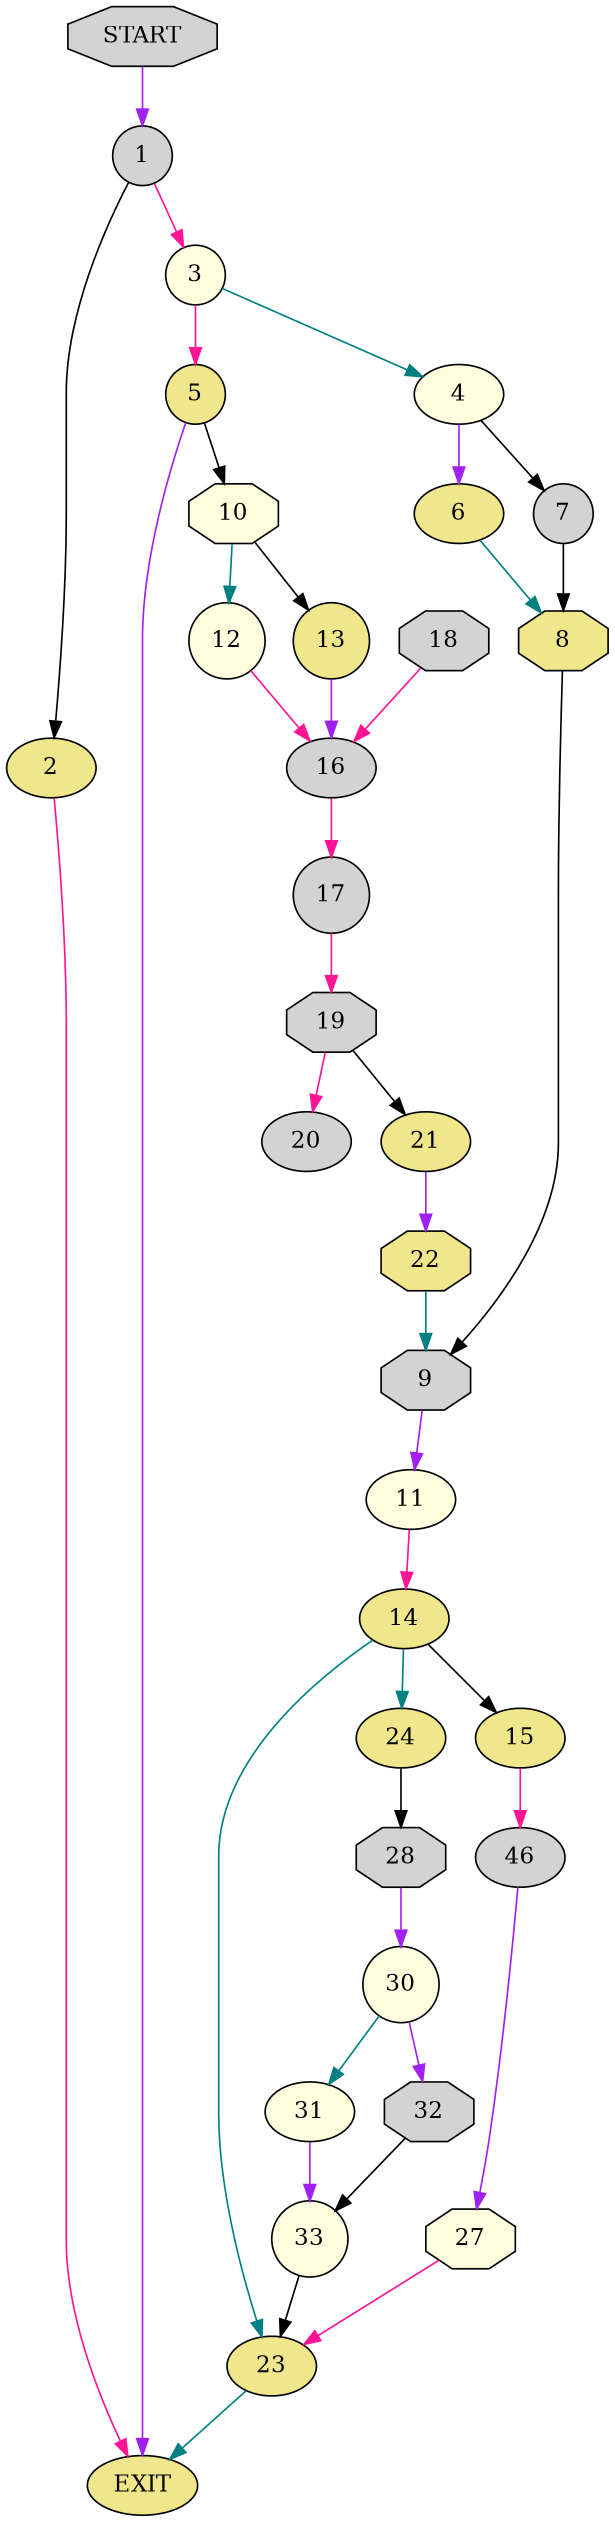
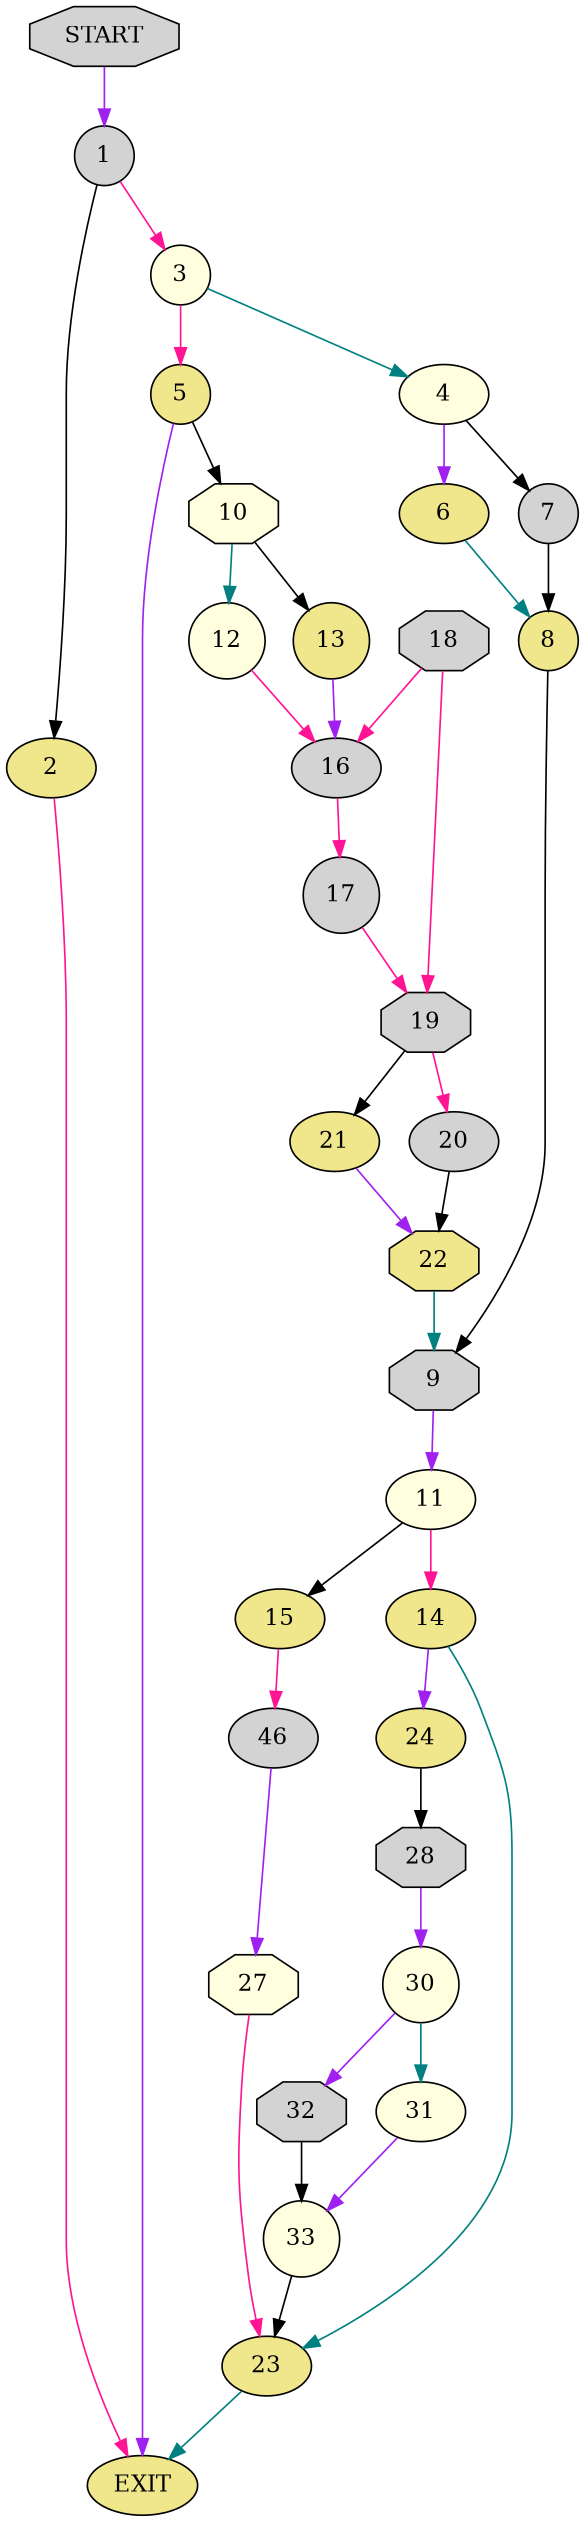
(563, 641) -> (548, 641)
none -> (435, 823)
none -> (446, 1193)
(403, 1670) -> (427, 1670)
(456, 1673) -> (362, 1554)
